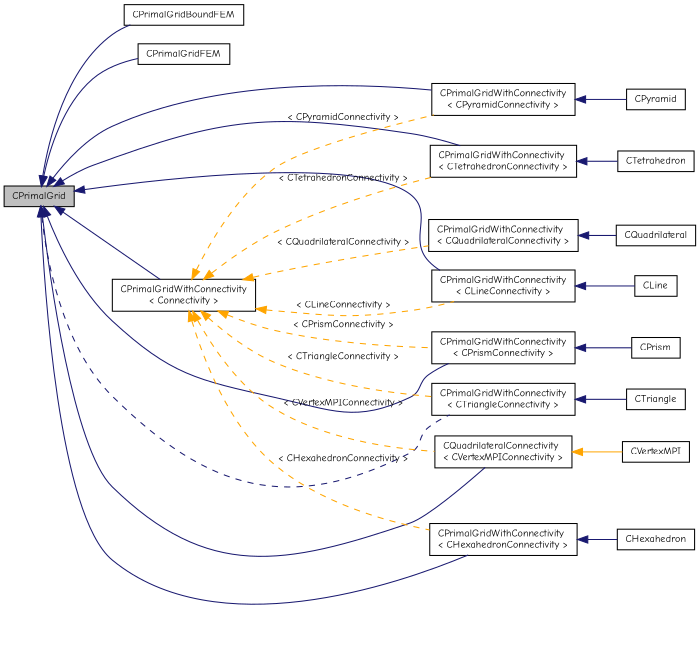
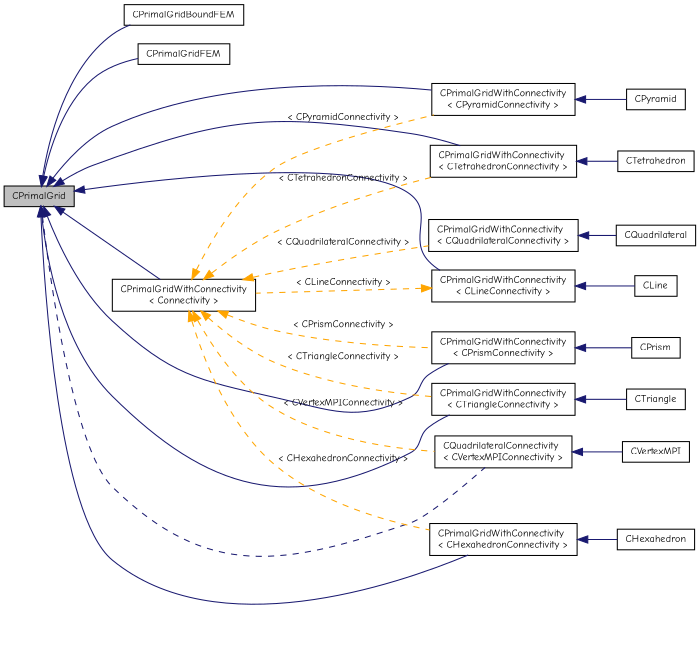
(361, 315) -> (339, 291)
(603, 452) -> (603, 452)
(187, 456) -> (187, 456)
(165, 528) -> (165, 528)
